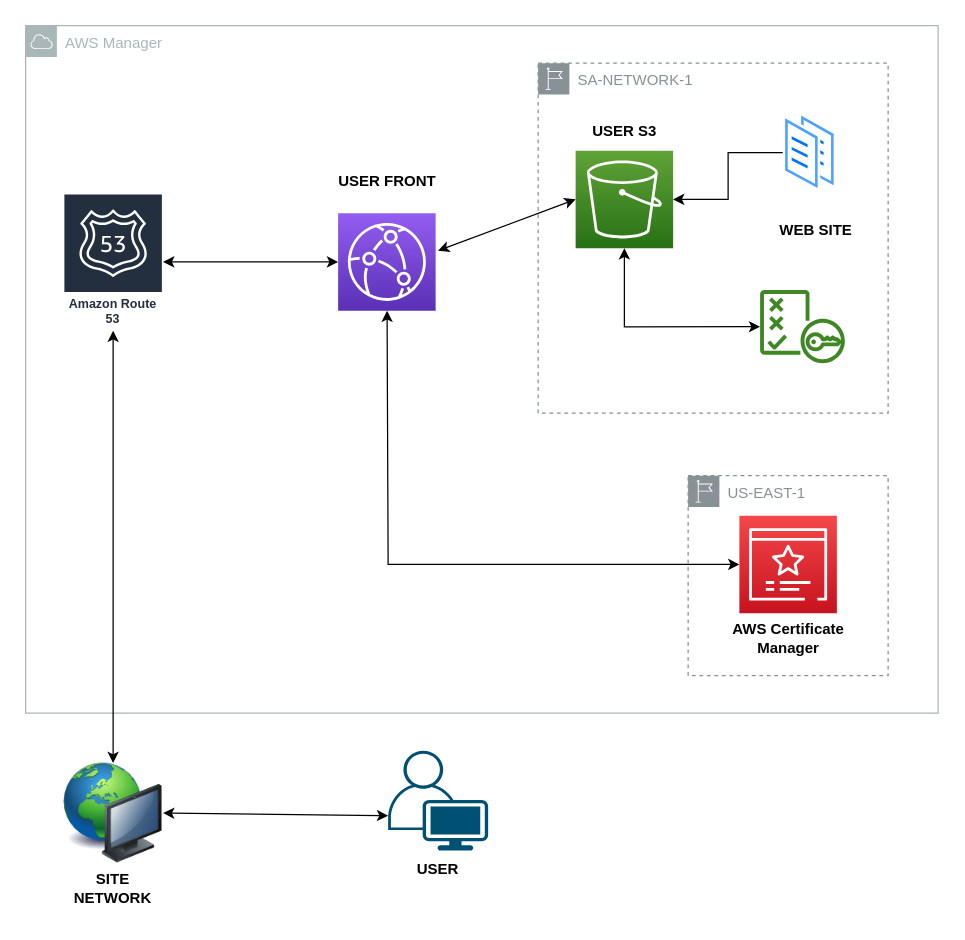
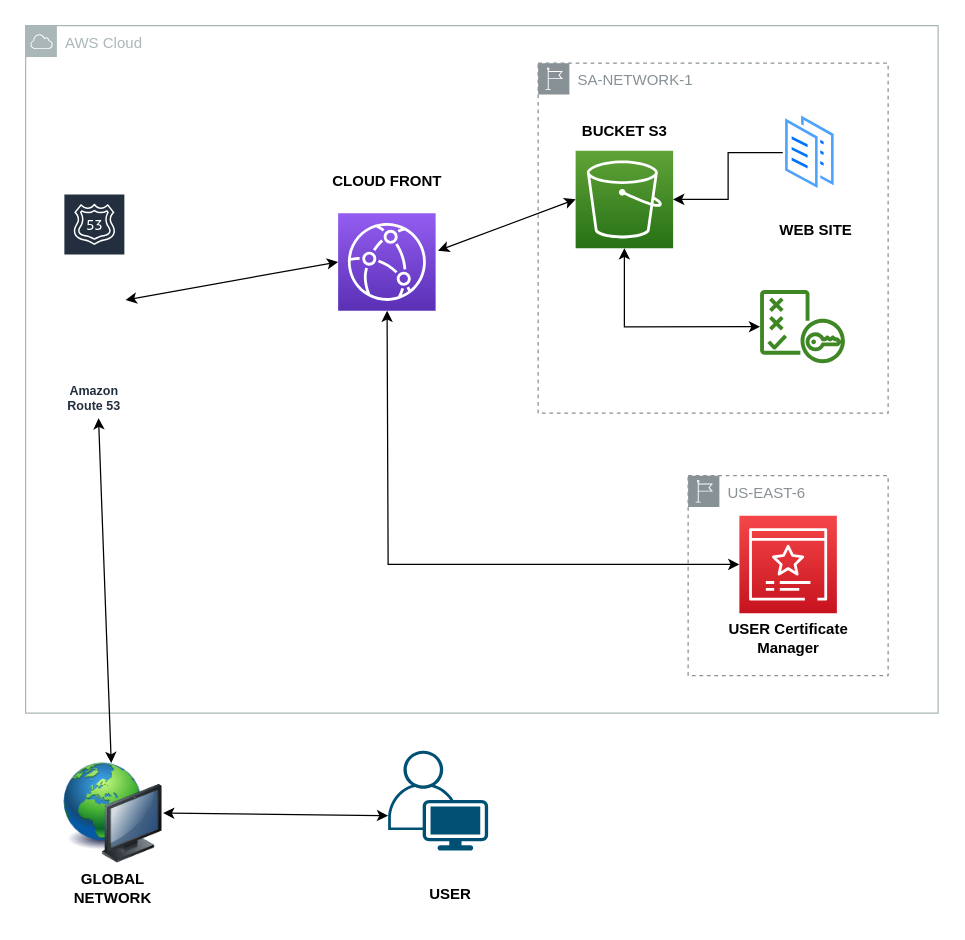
(110, 43) -> (100, 43)
(625, 132) -> (625, 132)
(388, 182) -> (388, 182)
(113, 262) -> (94, 306)
(766, 493) -> (766, 493)
(789, 638) -> (789, 638)
(438, 869) -> (451, 894)
(113, 888) -> (113, 888)
